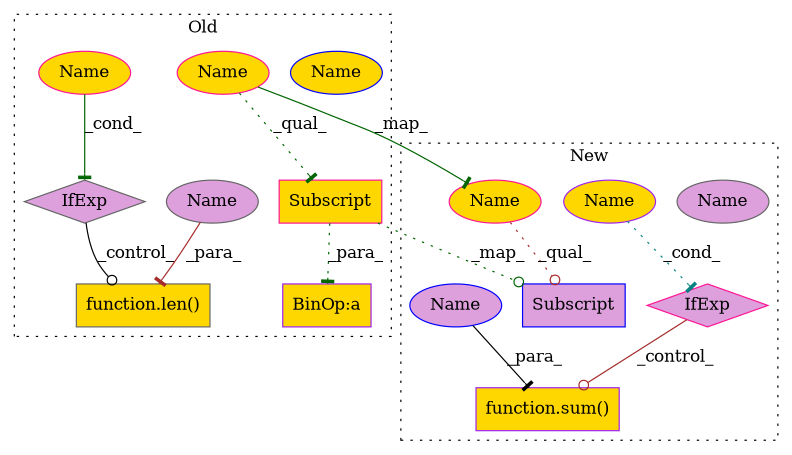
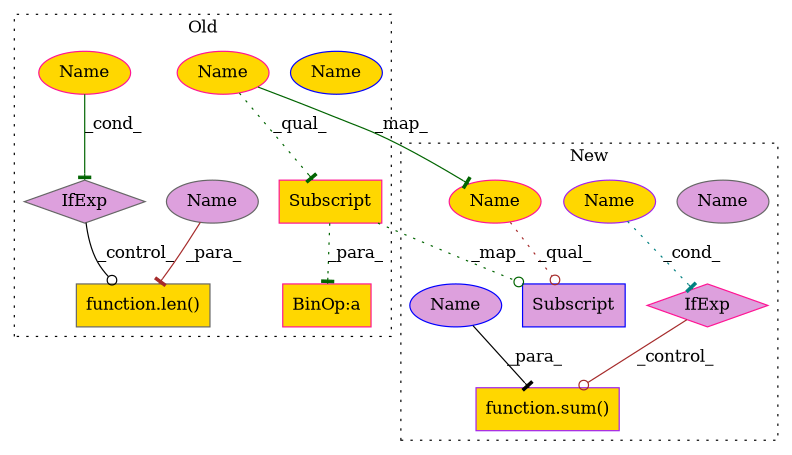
(327, 305) -> (327, 305)
